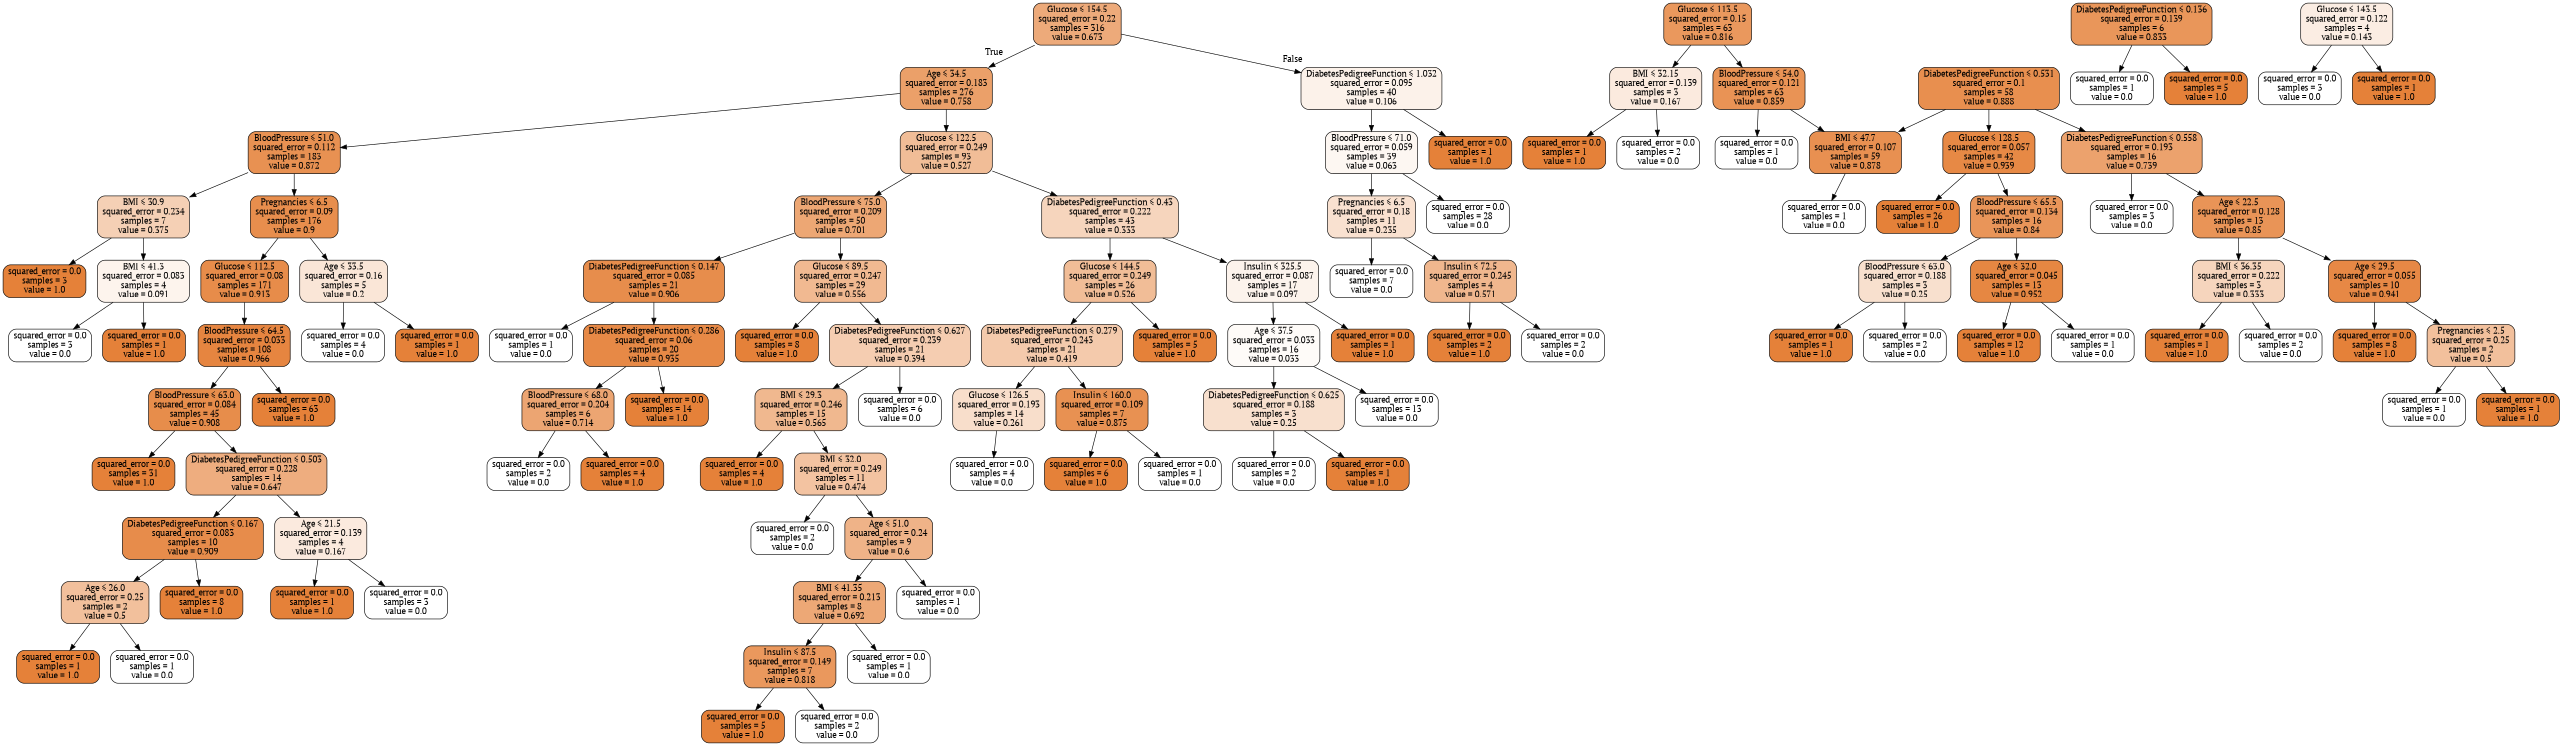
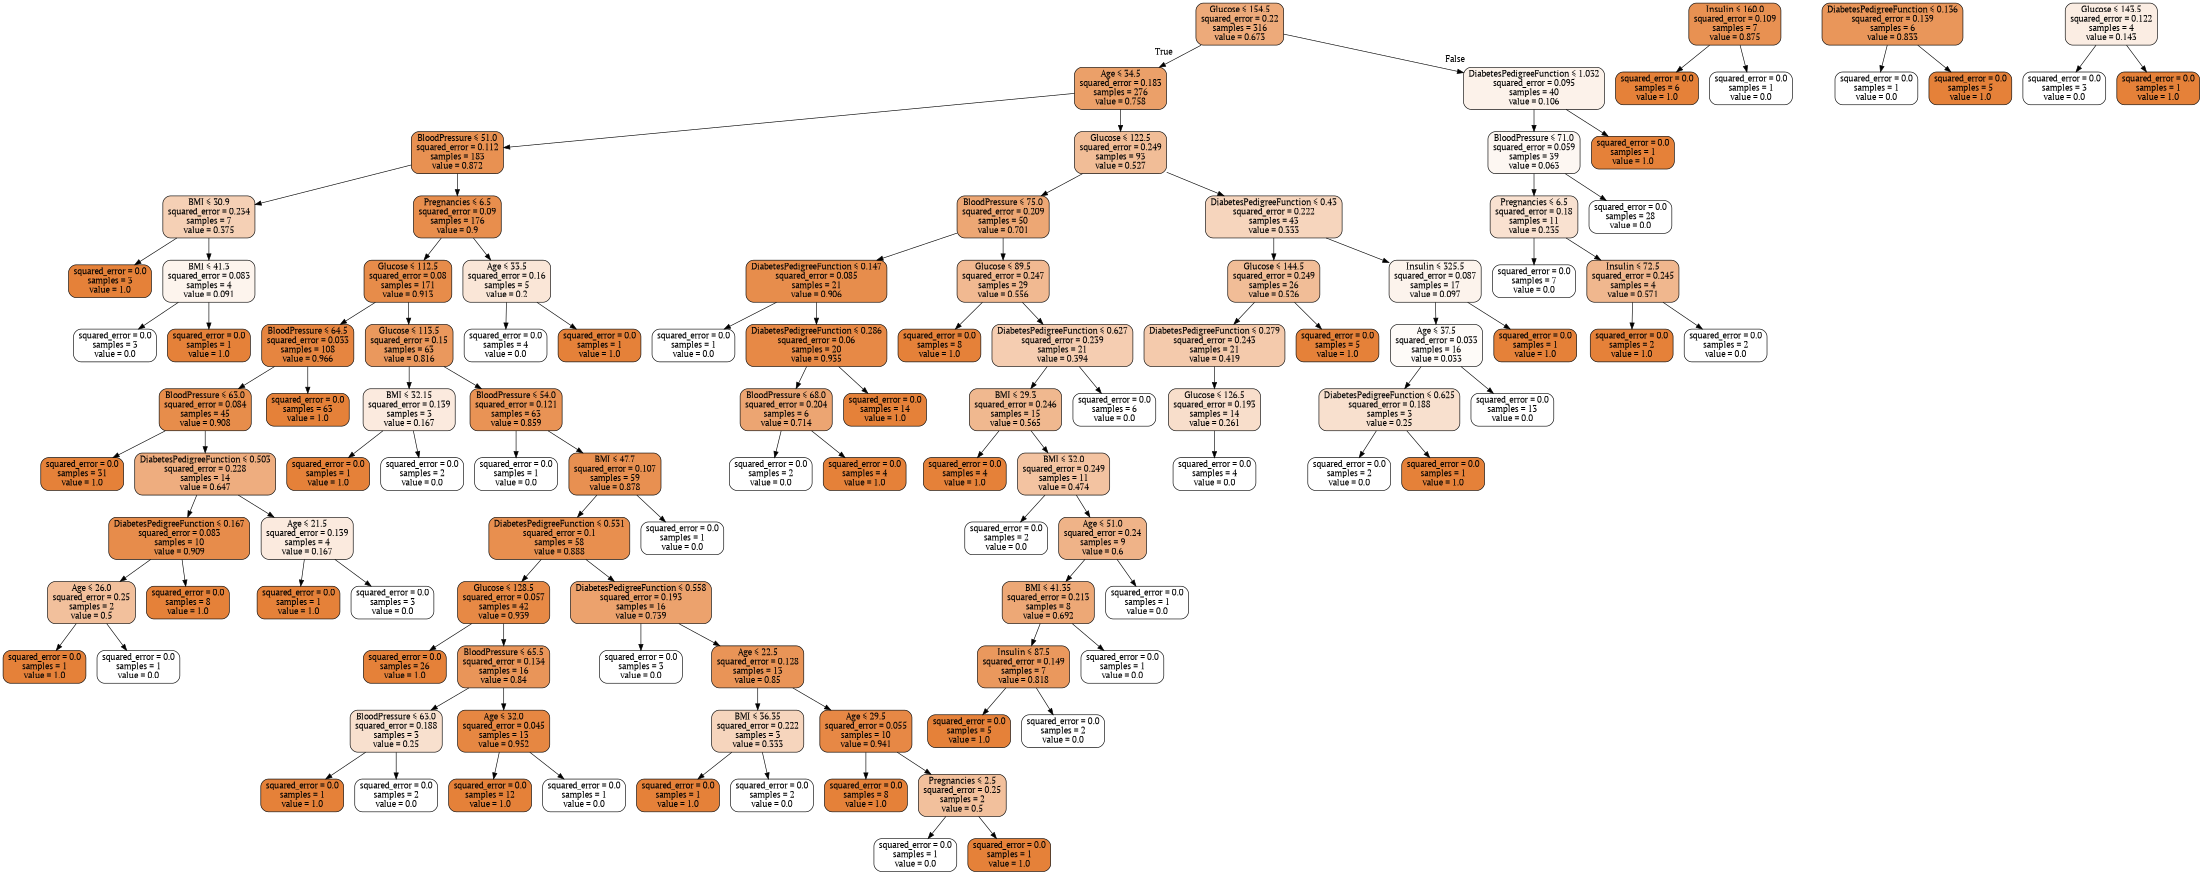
(1925, 119) -> (589, 504)
none -> (408, 310)
(1075, 375) -> none
